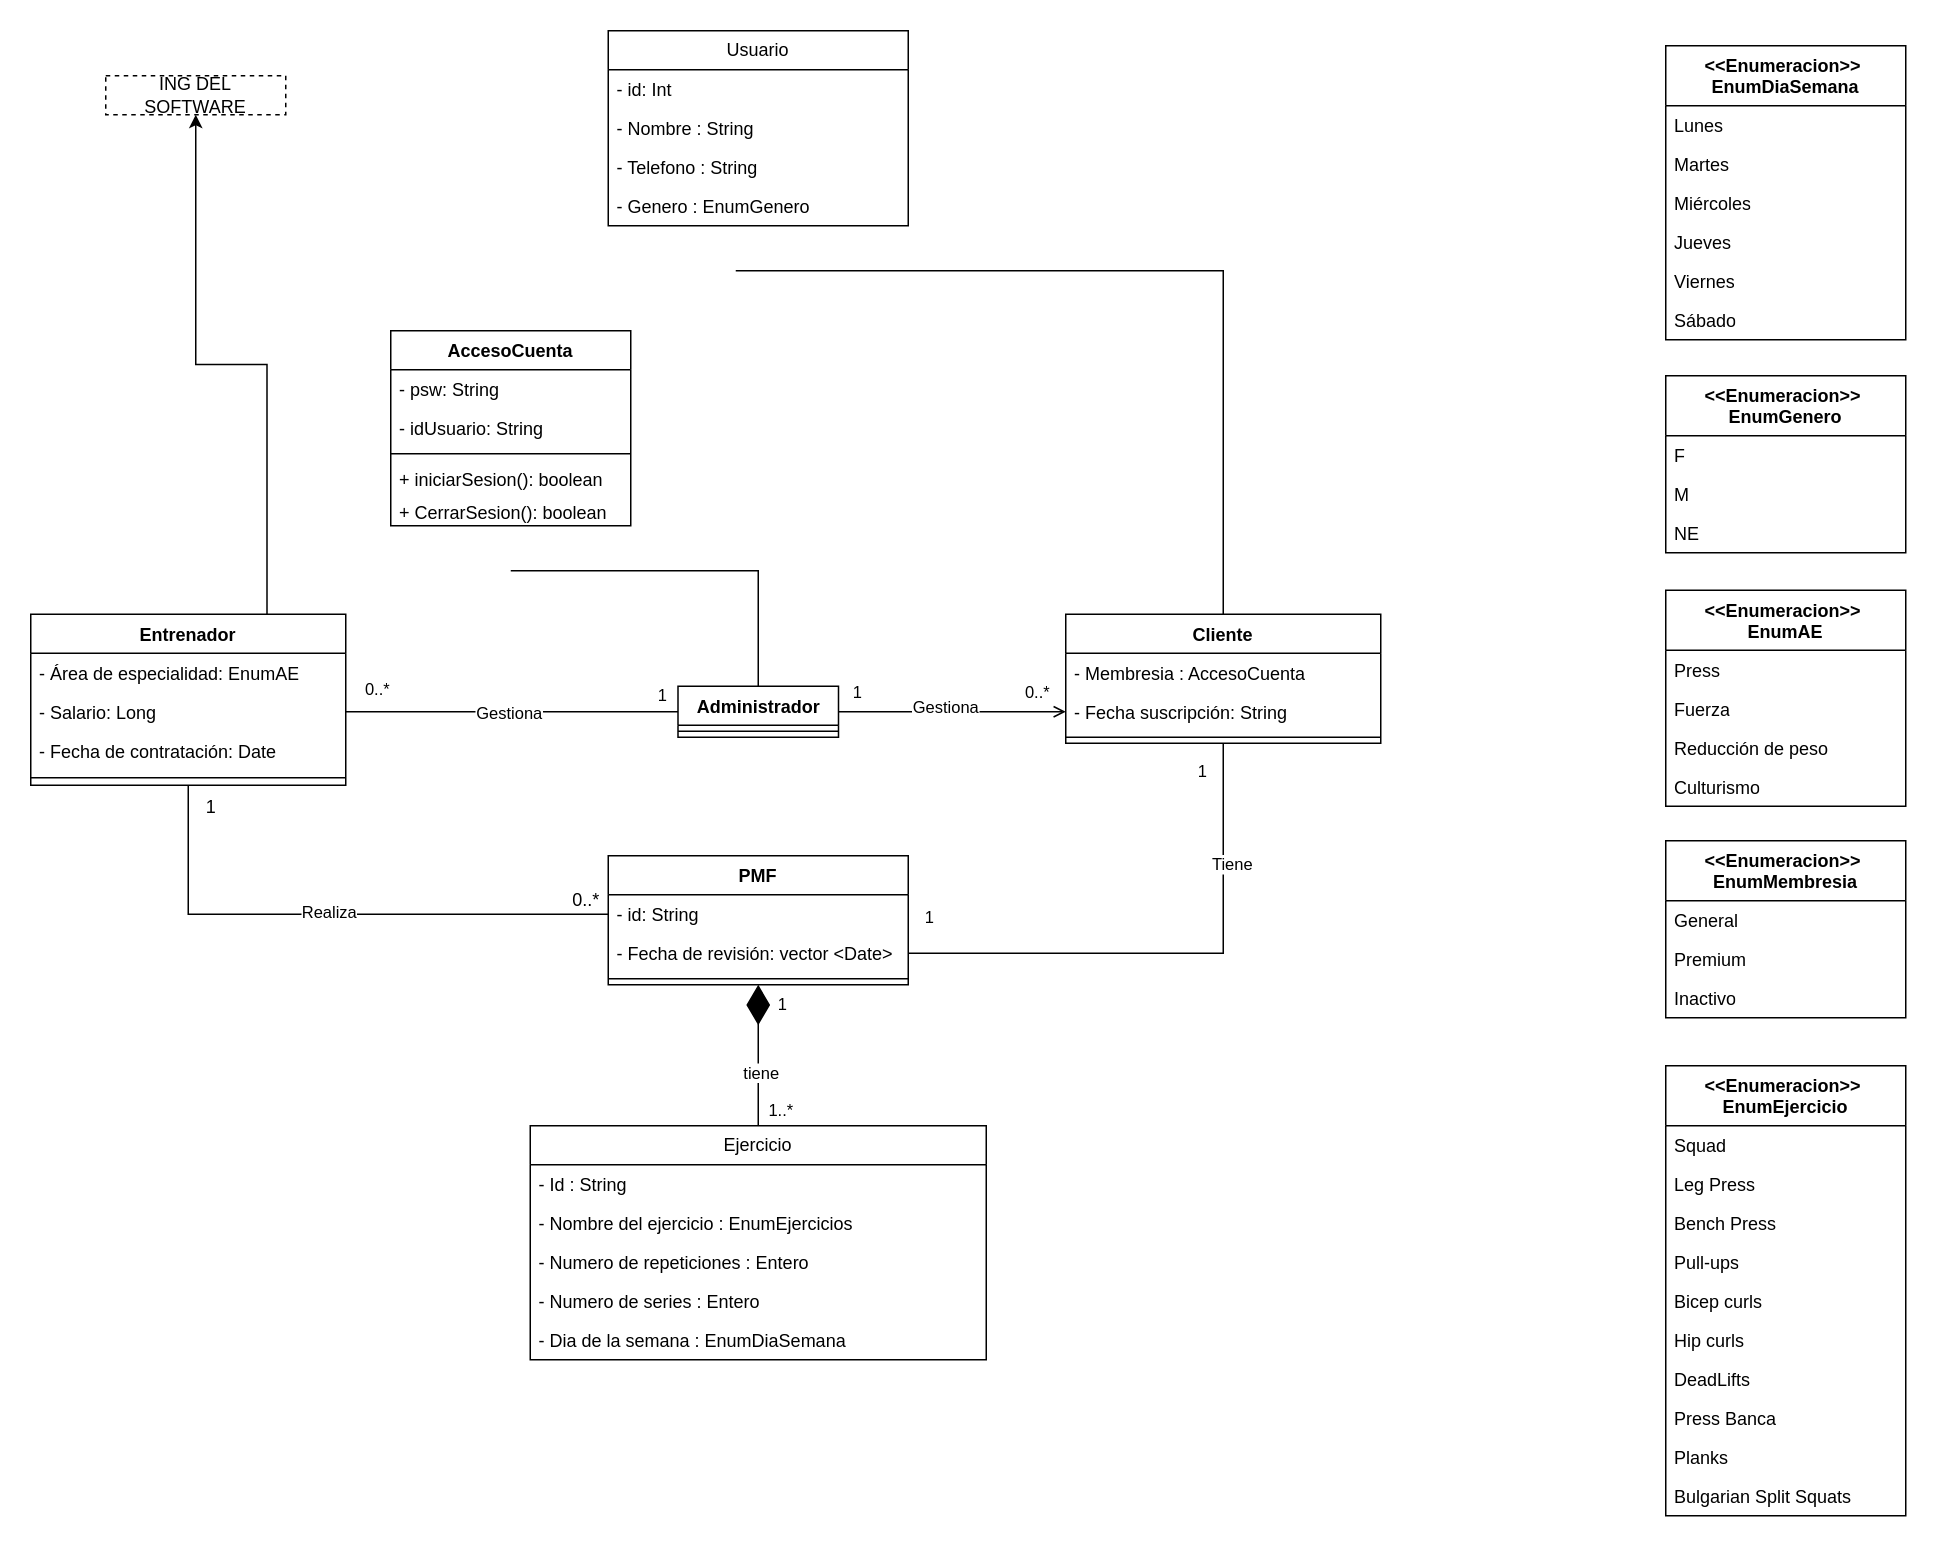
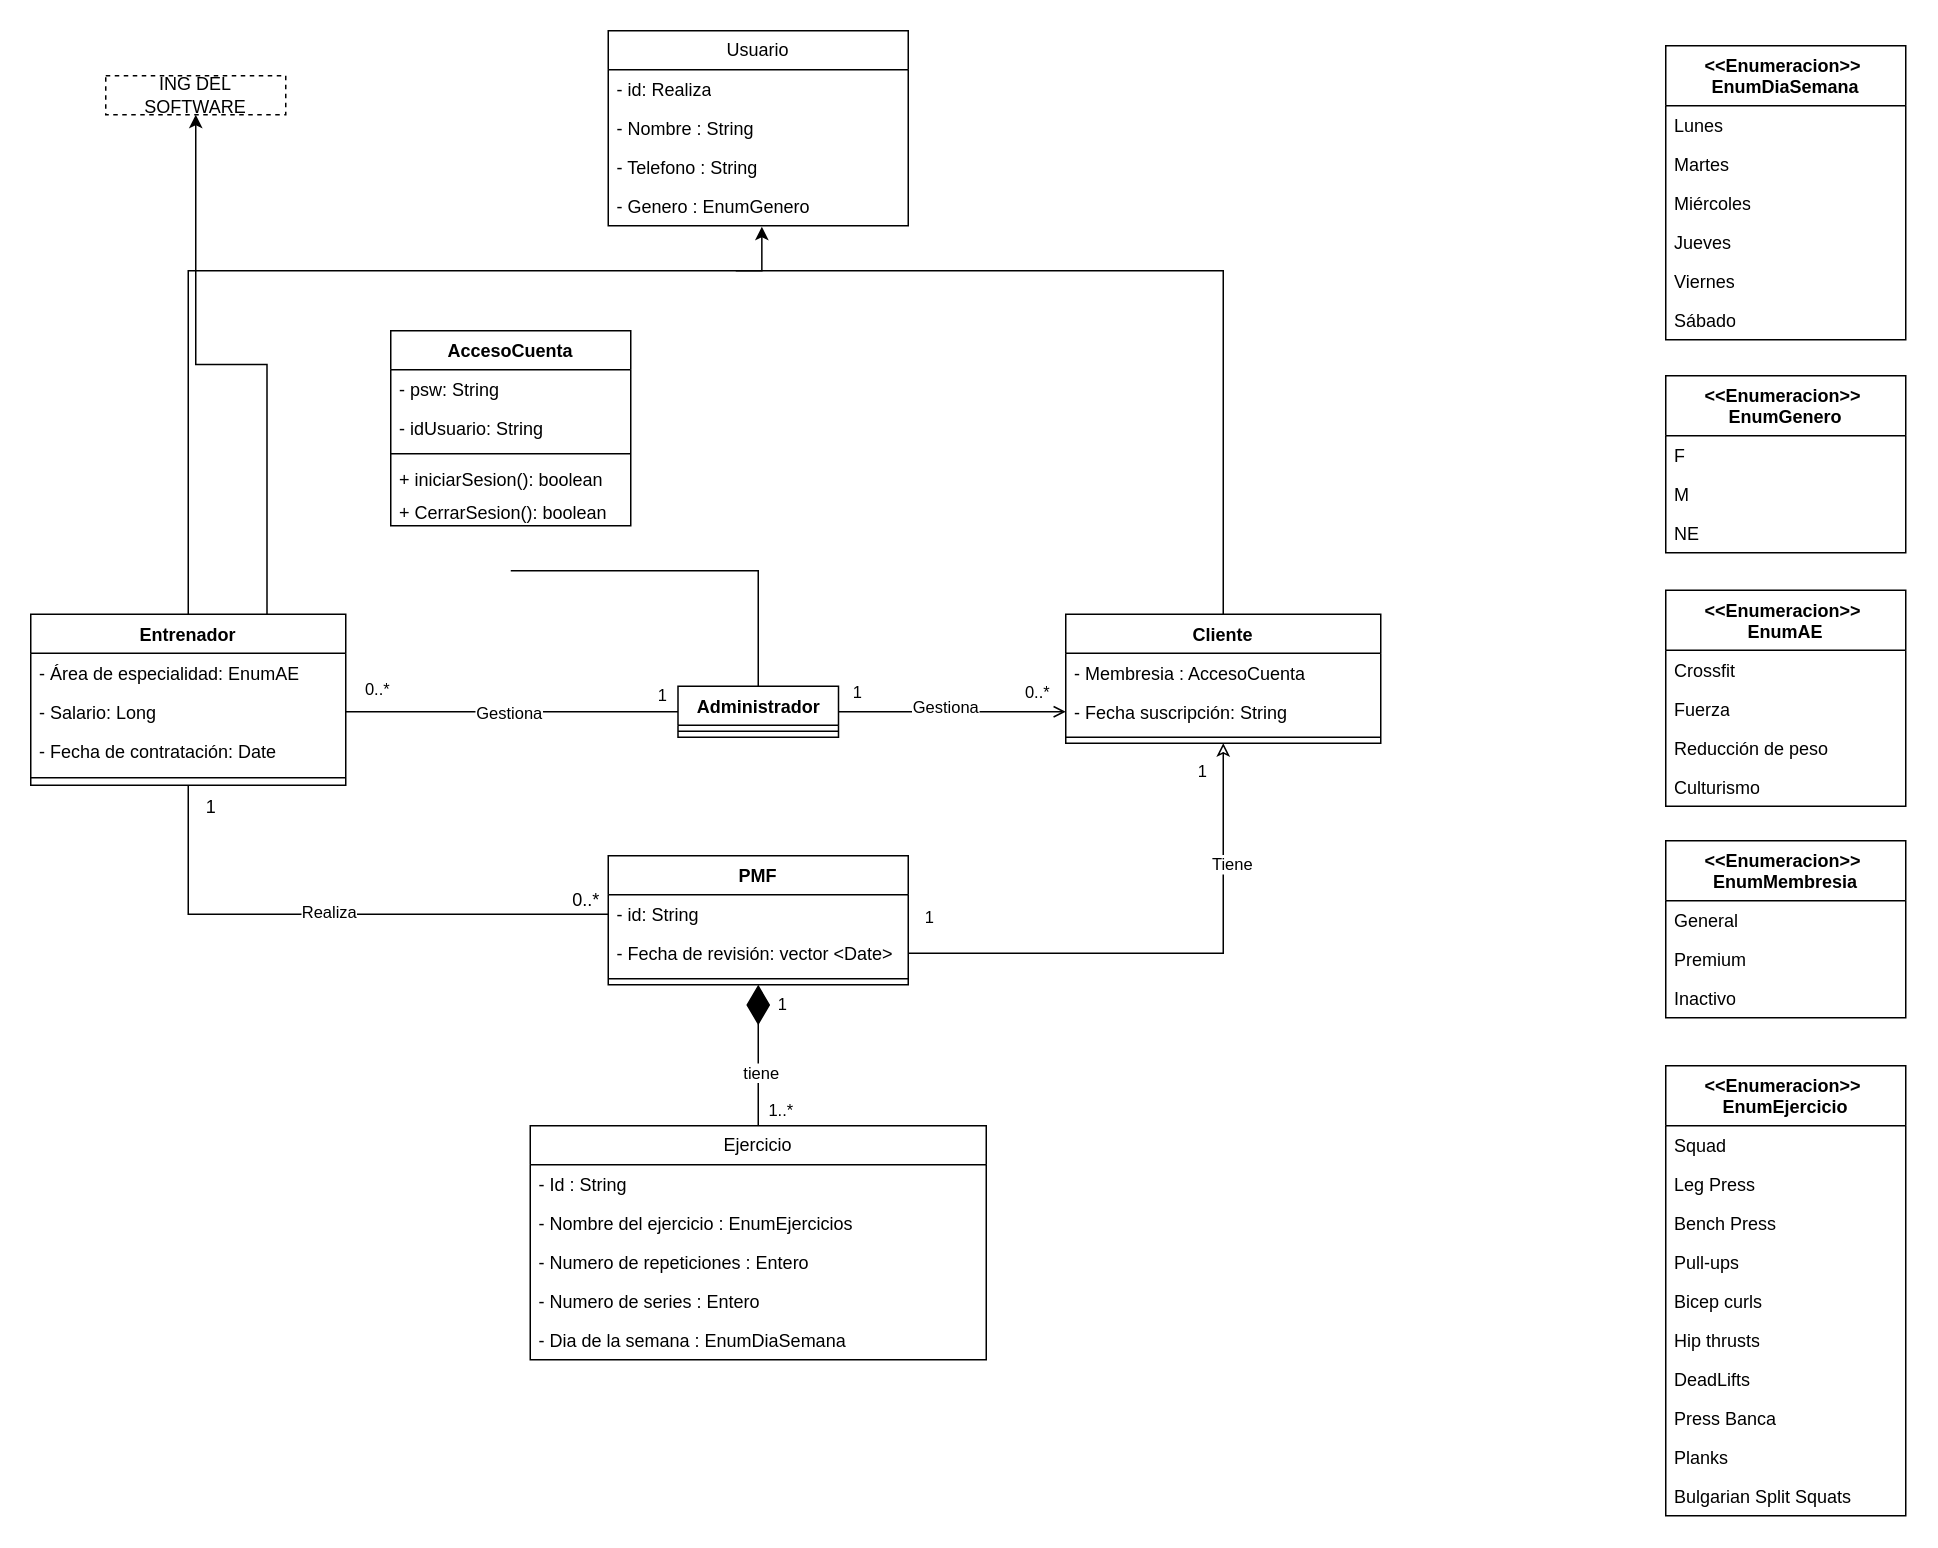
(653, 91) -> (669, 91)
none -> (289, 271)
(1700, 672) -> (1713, 672)
(1223, 751) -> (1223, 755)
(1713, 1342) -> (1726, 1342)
